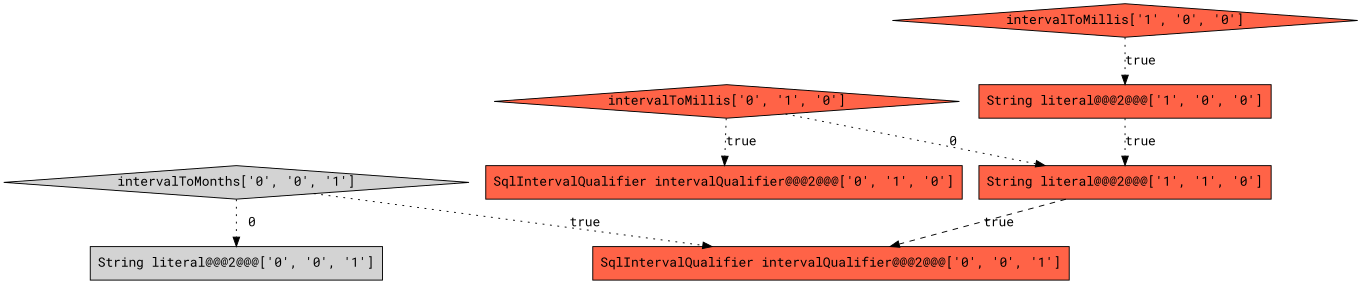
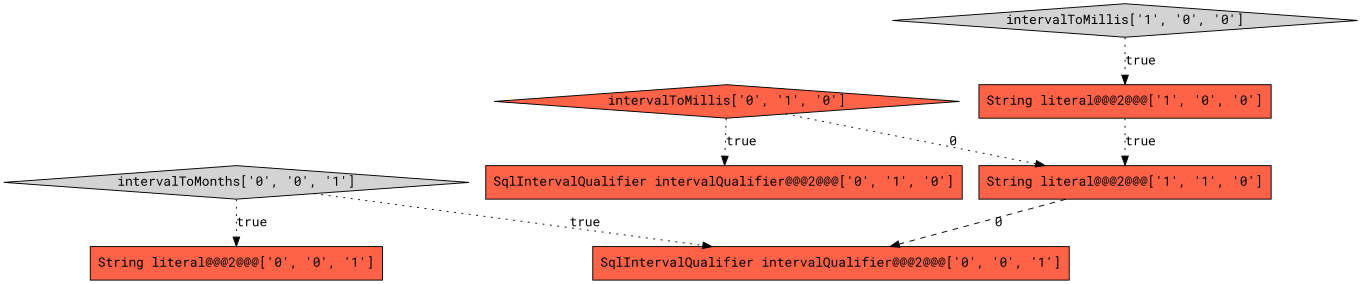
(1125, 20) -> (1125, 20)
(252, 223) -> (252, 223)
(999, 223) -> (999, 223)
(236, 263) -> (236, 263)
